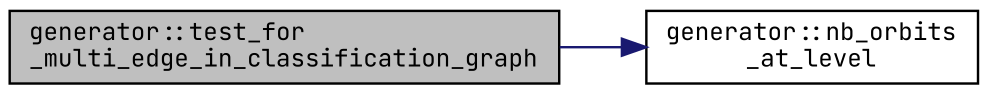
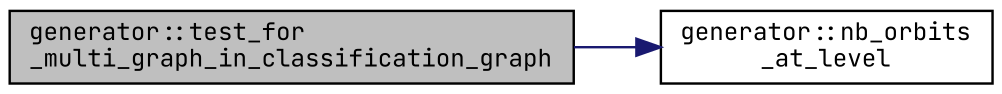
(284, 47) -> (292, 47)
